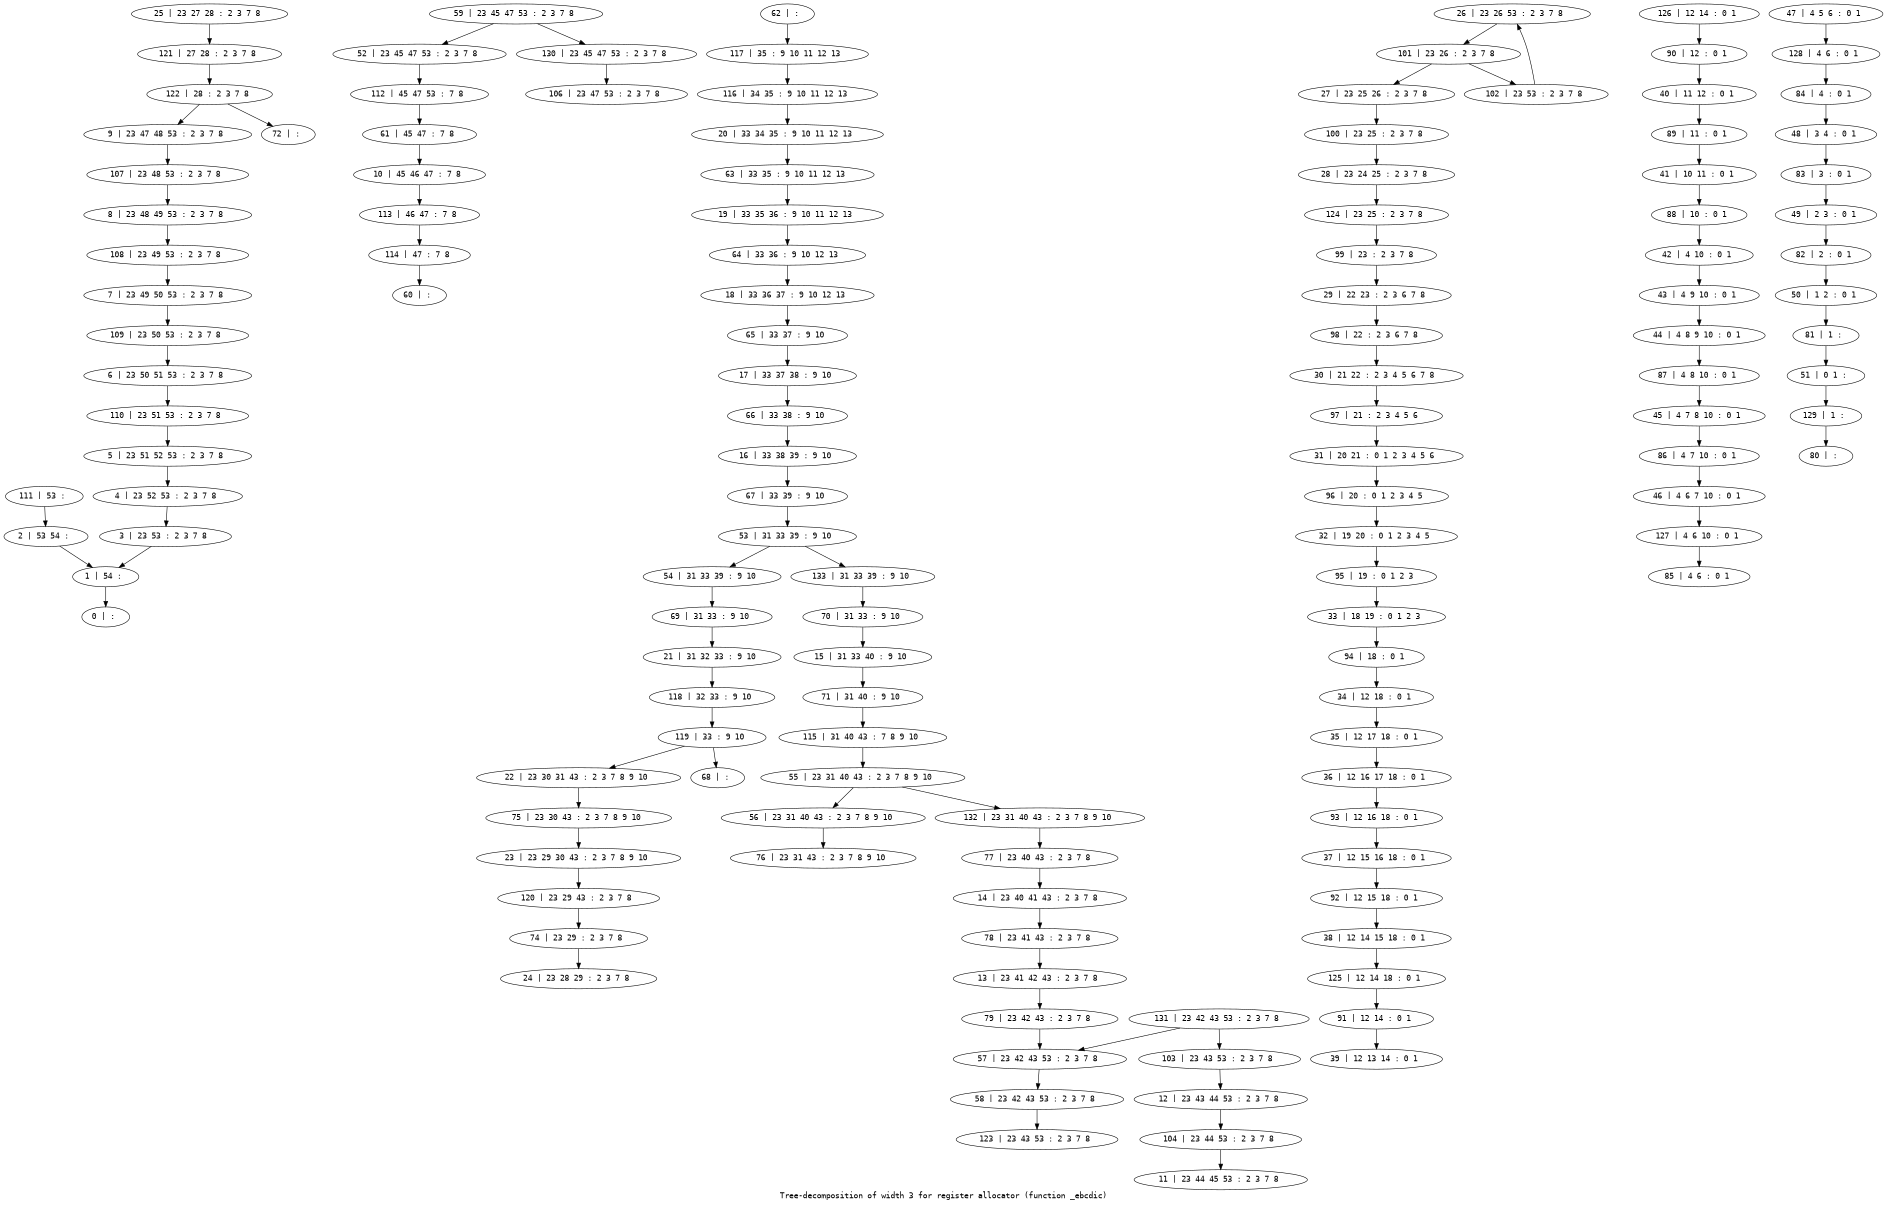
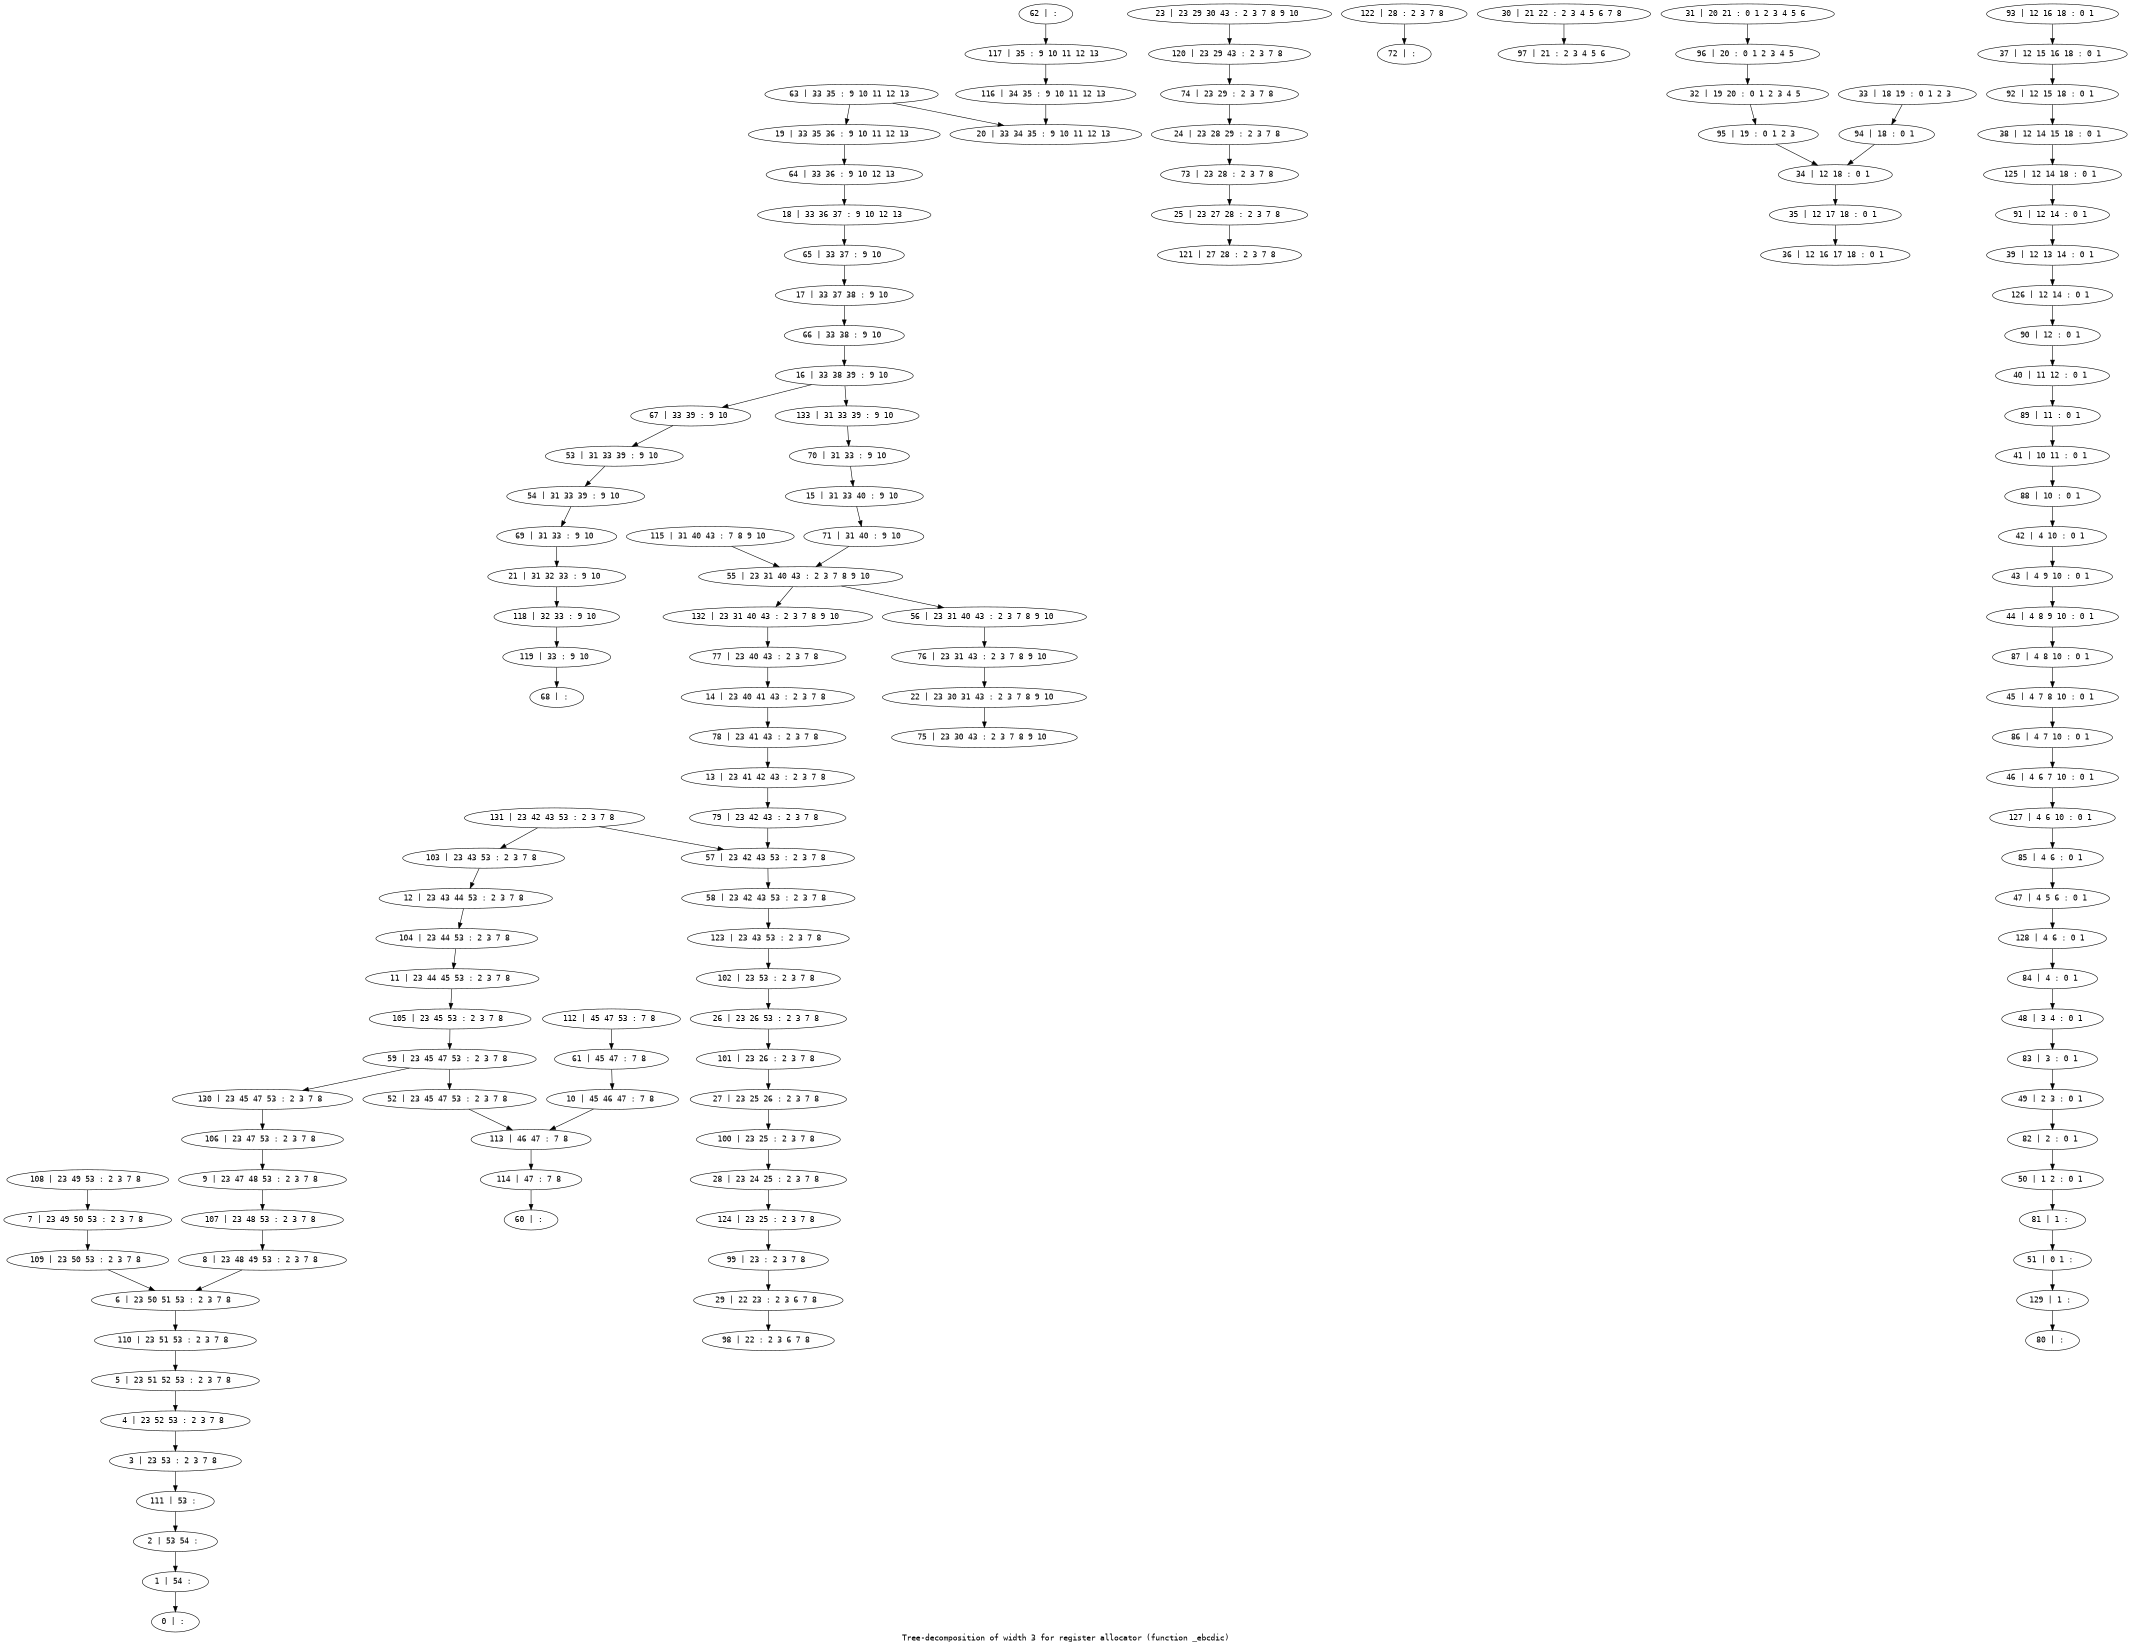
(210, 72) -> none
(420, 72) -> (488, 1118)
(1490, 73) -> (768, 956)
(191, 112) -> (262, 1157)
(787, 152) -> (945, 114)
none -> (1230, 175)
(168, 232) -> (221, 1279)
none -> (2052, 273)
(1377, 353) -> none
(1377, 433) -> none
(138, 555) -> (175, 1479)
(823, 555) -> (845, 393)
(1377, 594) -> (1794, 153)
(863, 715) -> (835, 555)
(650, 756) -> (984, 675)
(1377, 795) -> none
(579, 835) -> none
none -> (2052, 876)
none -> (450, 1019)
